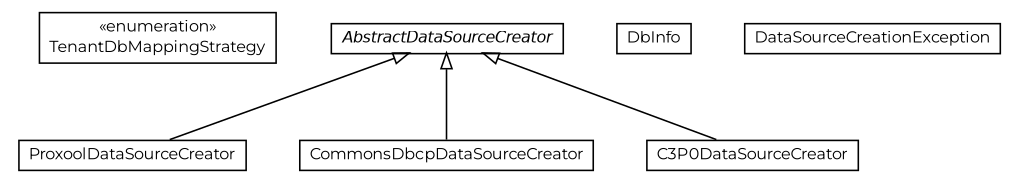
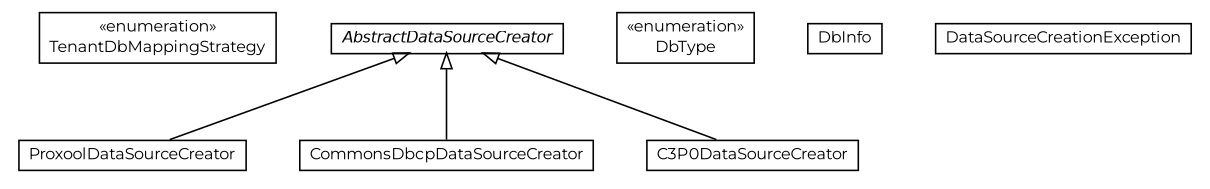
none -> (685, 38)
